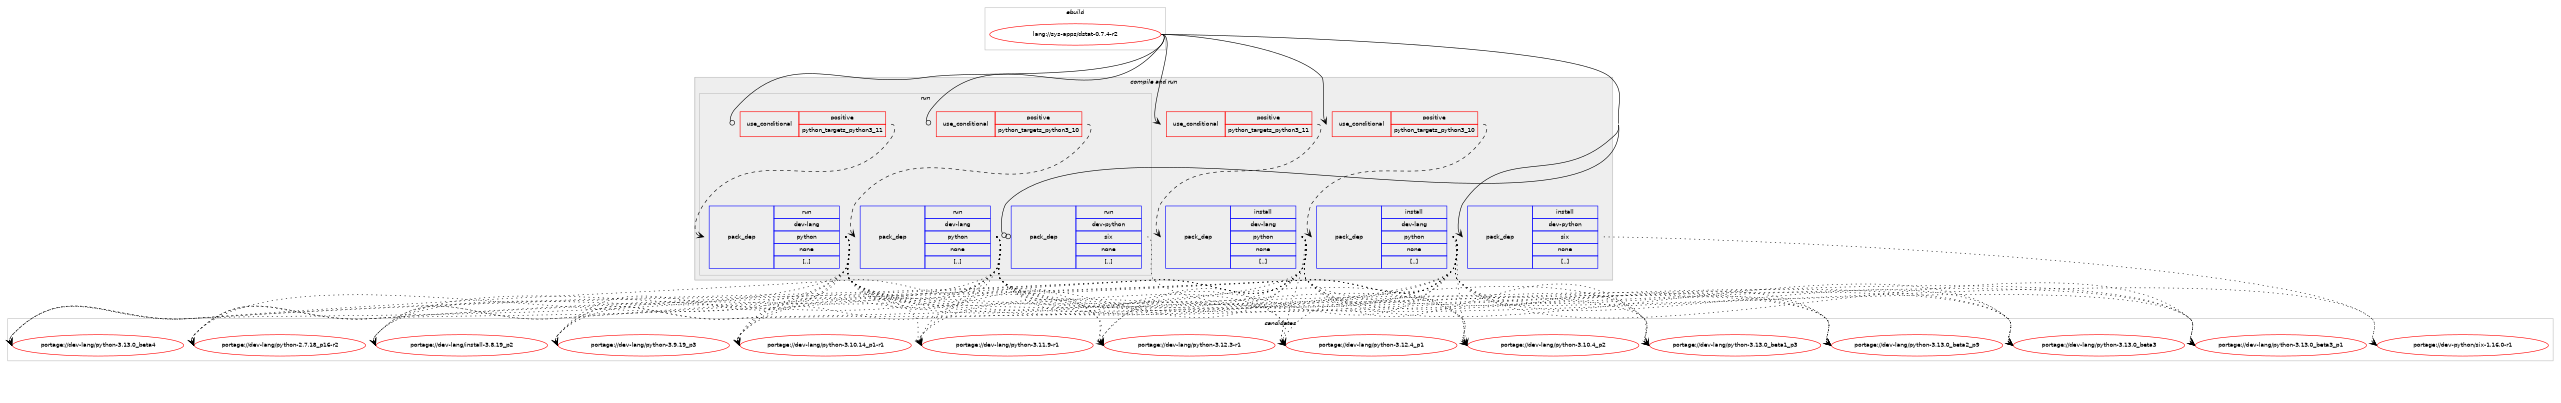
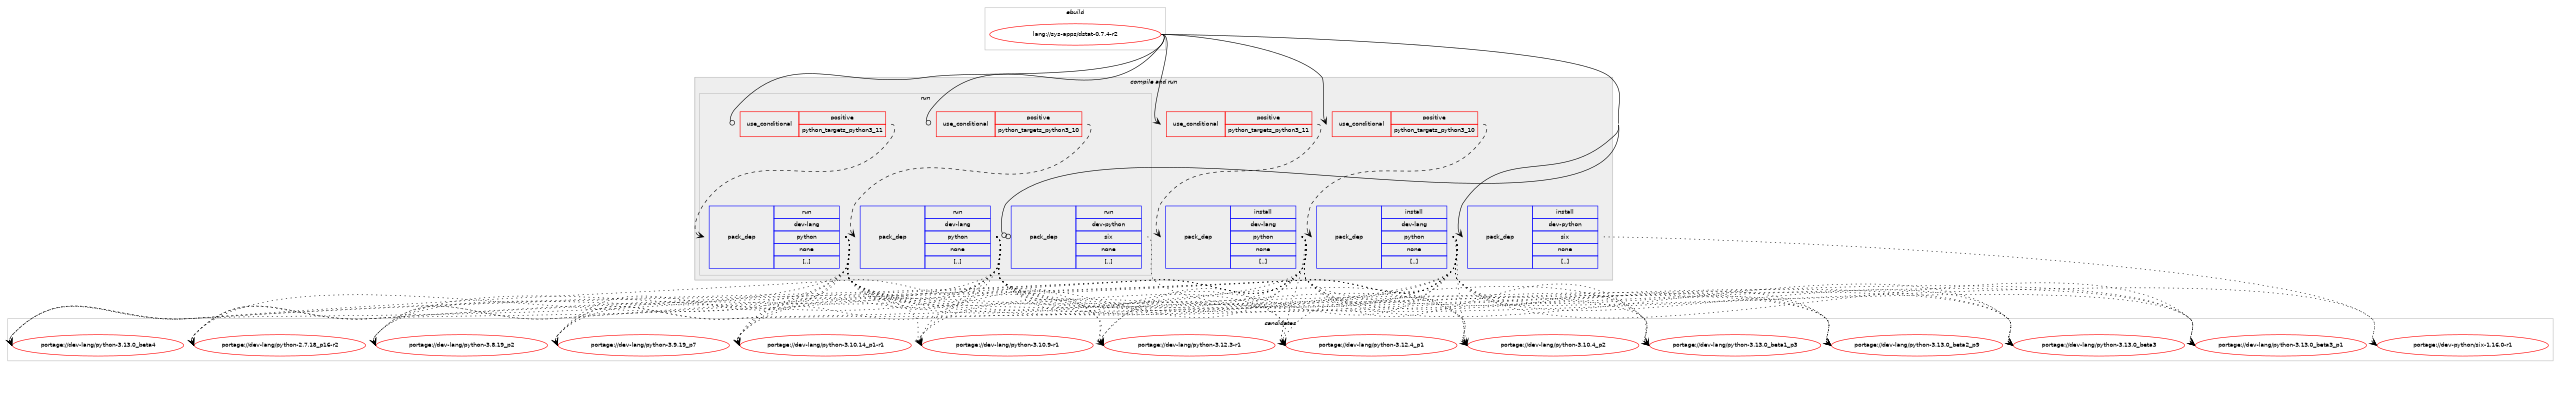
(462, 345) -> (462, 345)
(644, 345) -> (644, 345)
(1008, 345) -> (1008, 345)
